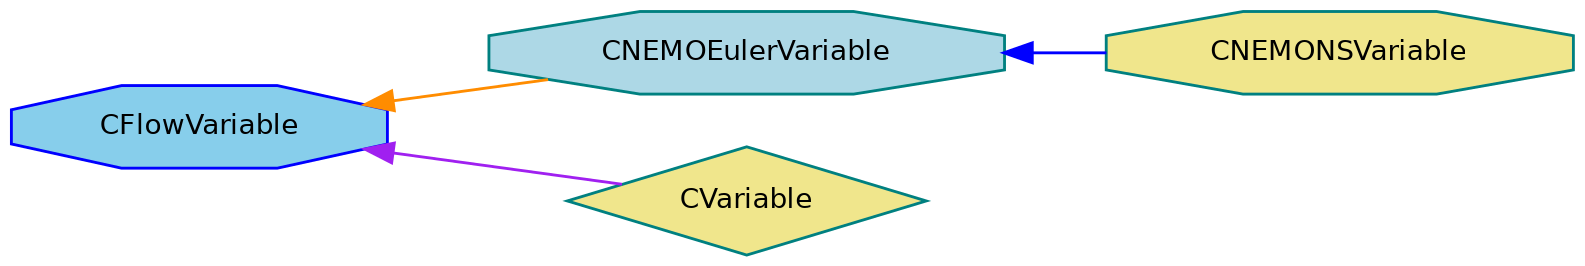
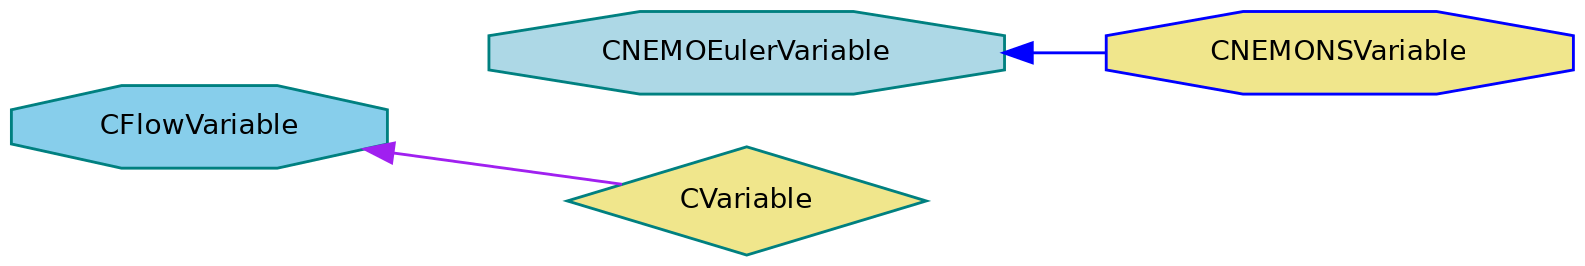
(1340, 53) -> (1340, 53)
(471, 90) -> none
(199, 127) -> (199, 127)
